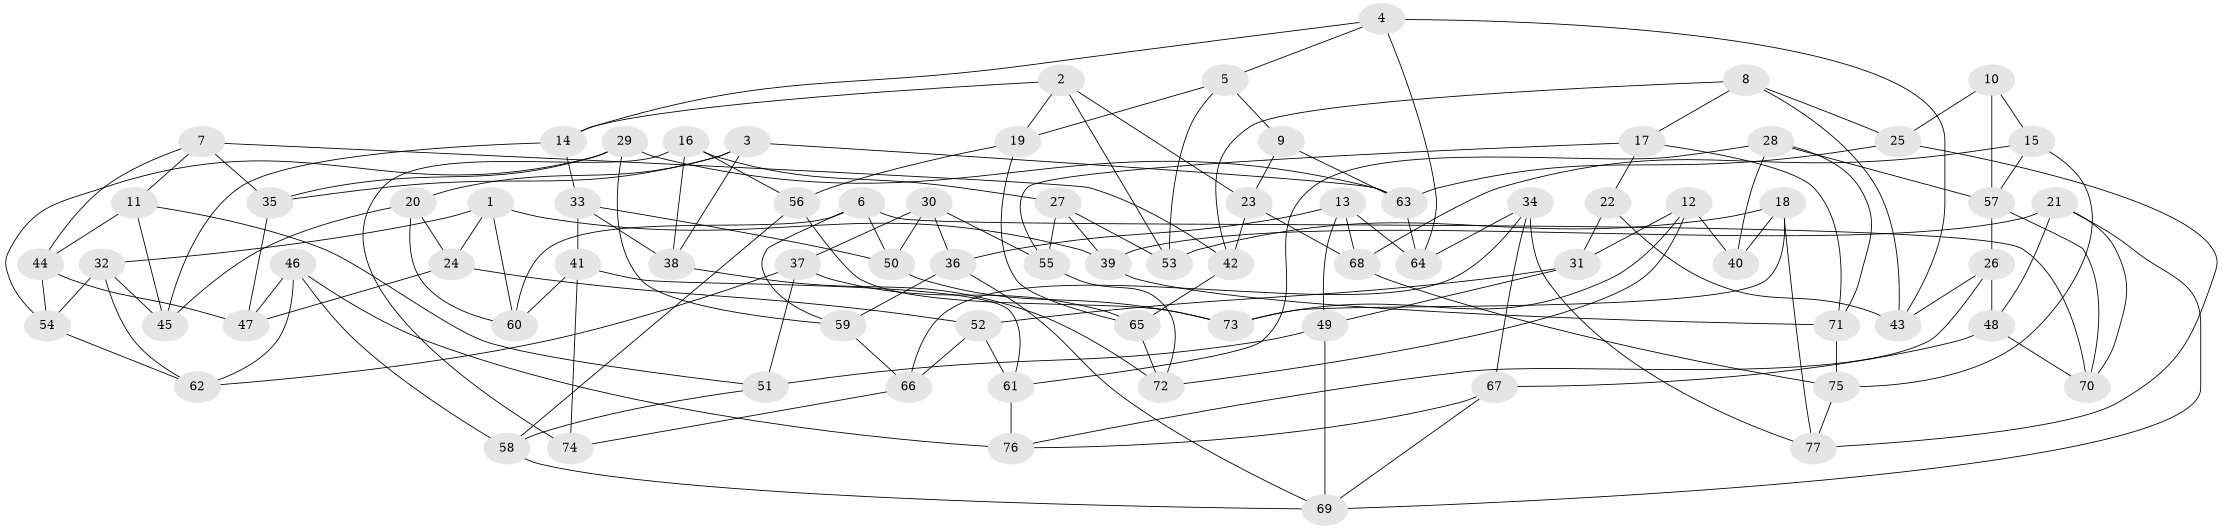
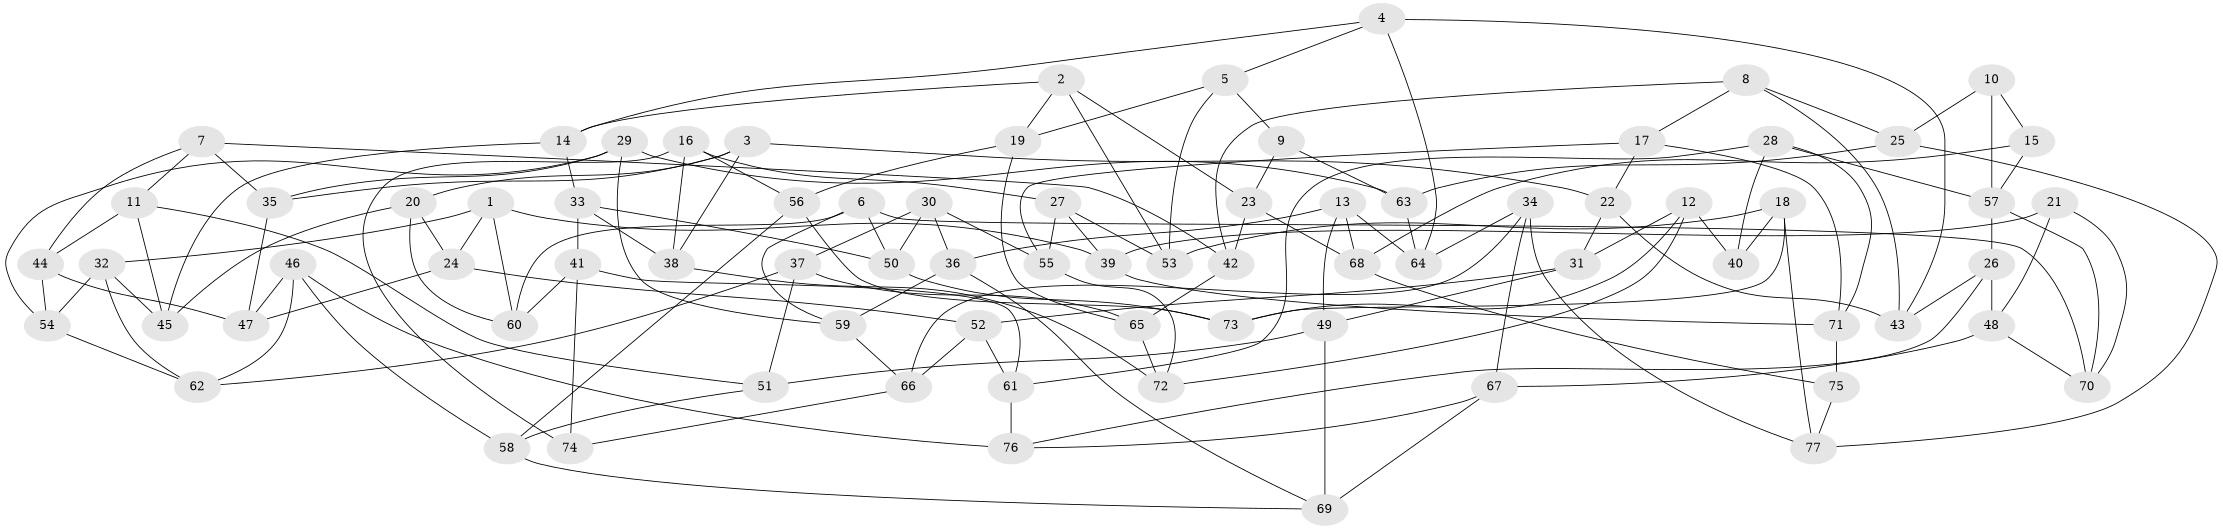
(1049, 162) -> (1078, 161)
(2043, 321) -> none
(1903, 471) -> none
